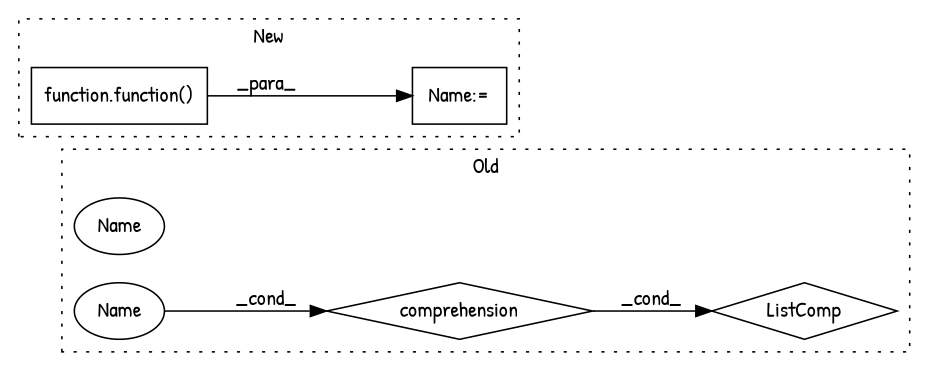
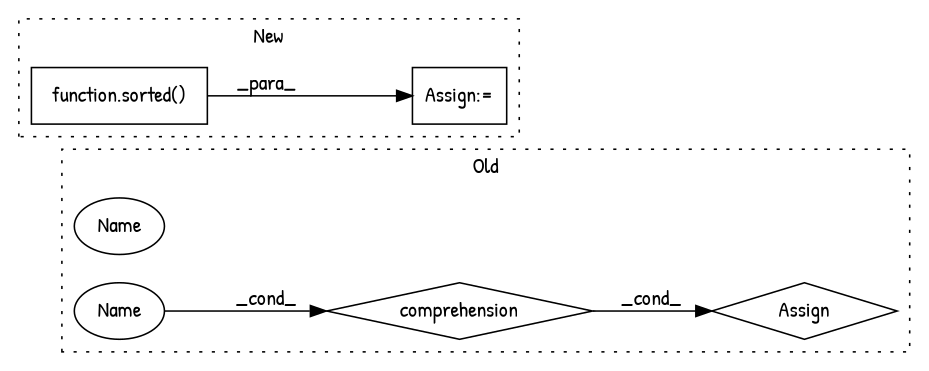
(119, 96) -> (119, 96)
(460, 96) -> (460, 96)
(804, 311) -> (804, 311)
